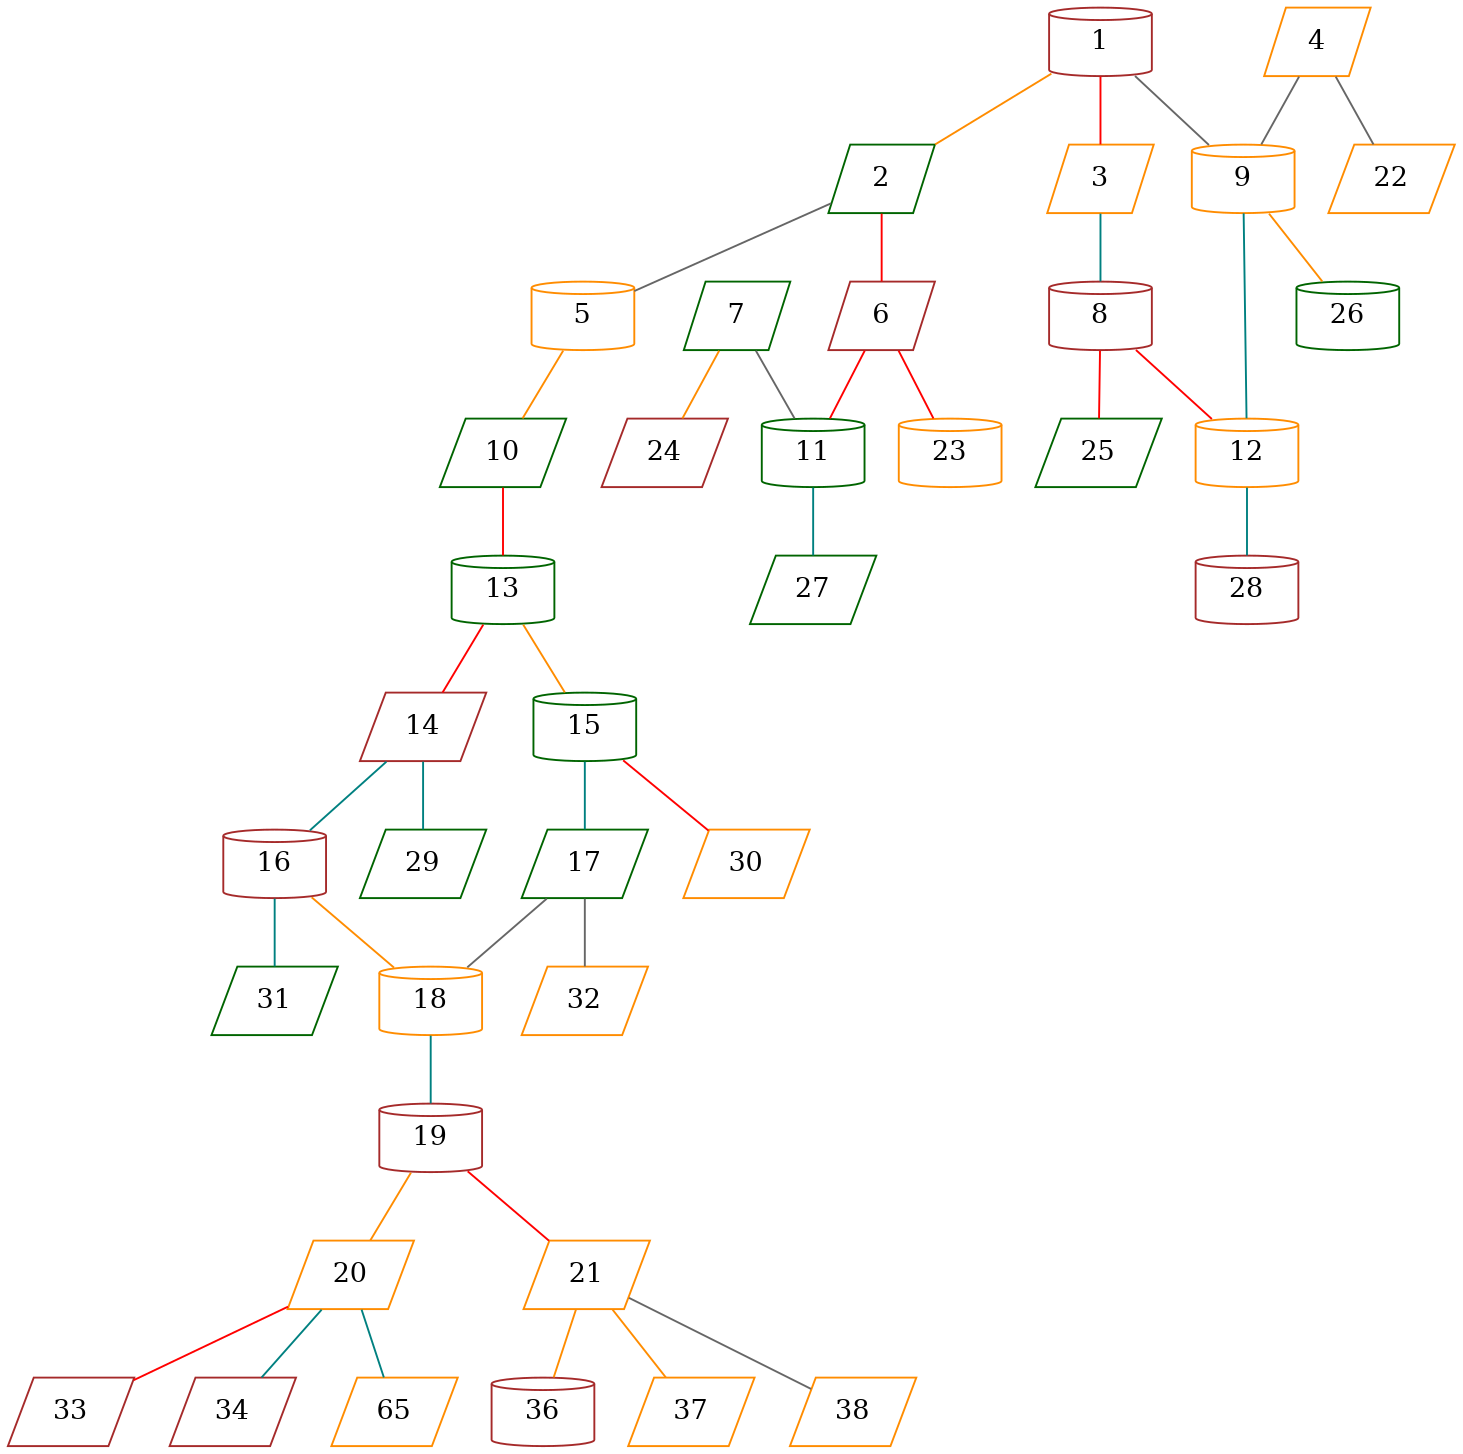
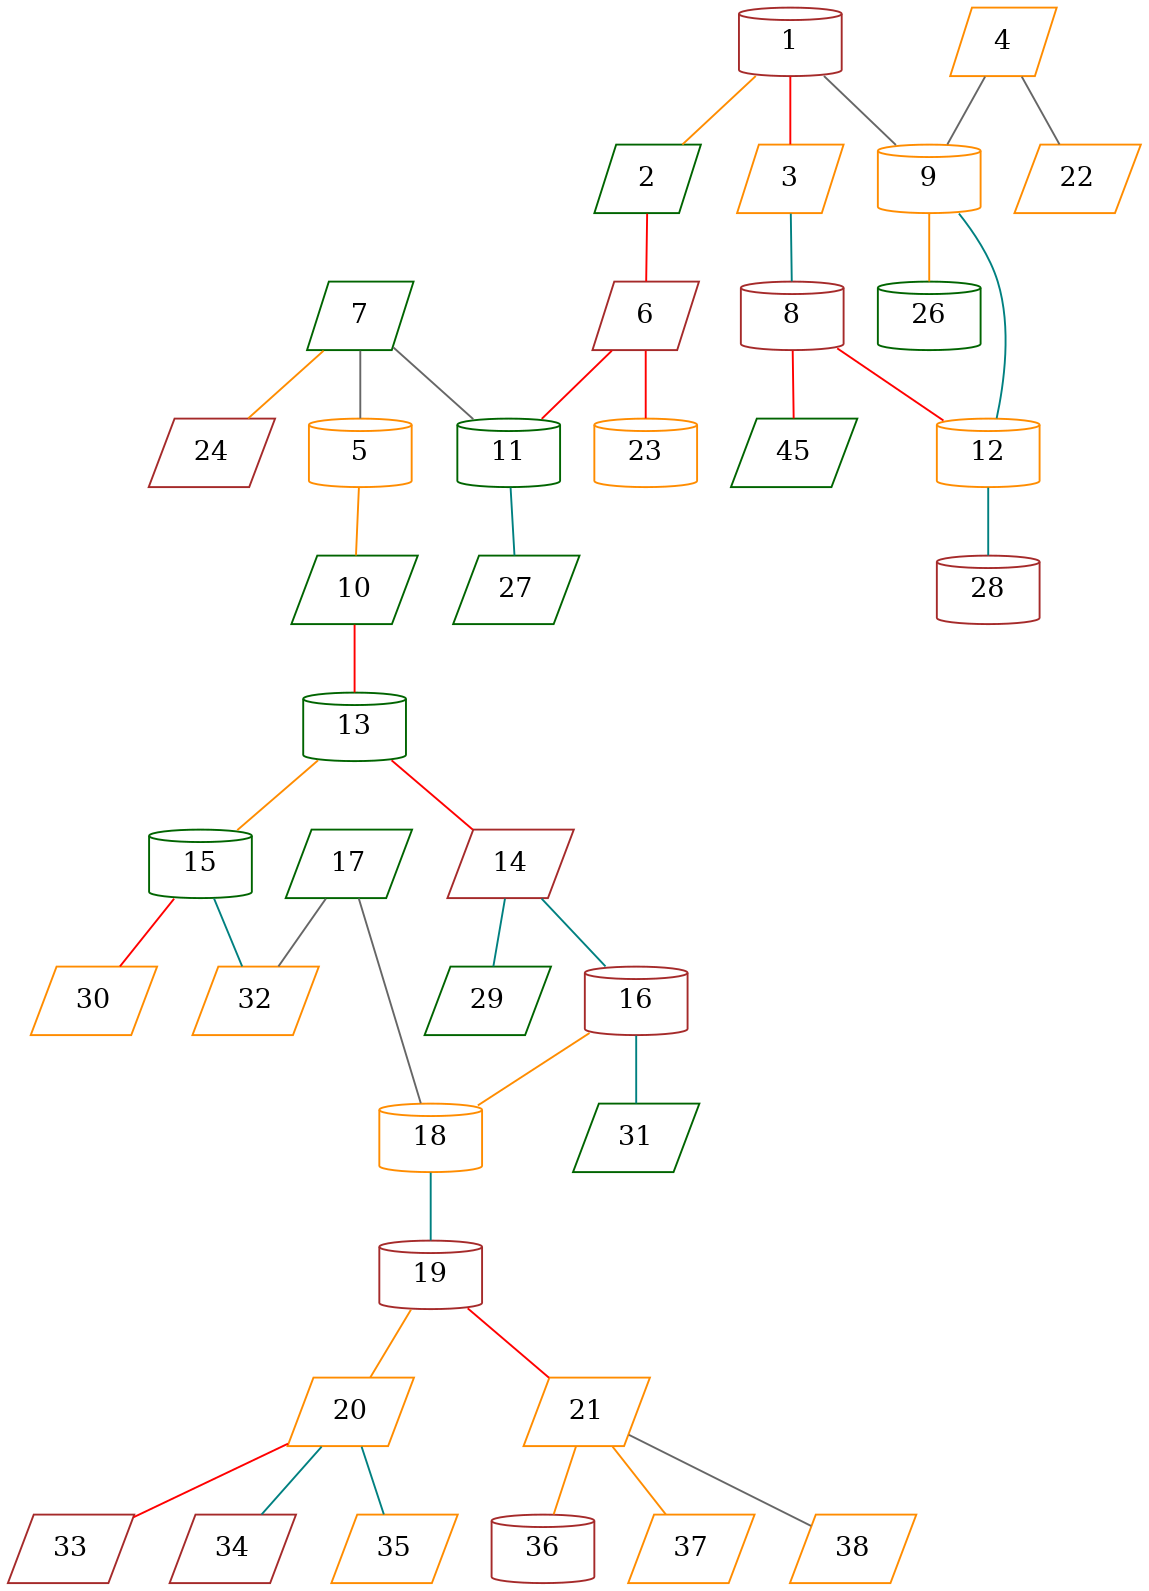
(733, 247) -> (360, 385)
(1099, 453) -> (794, 453)
(585, 796) -> (228, 933)
(395, 1412) -> (395, 1549)
